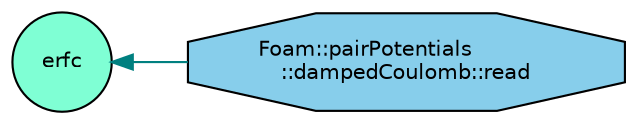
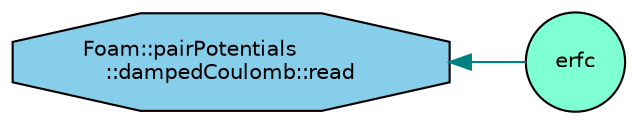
(160, 62) -> (499, 62)
